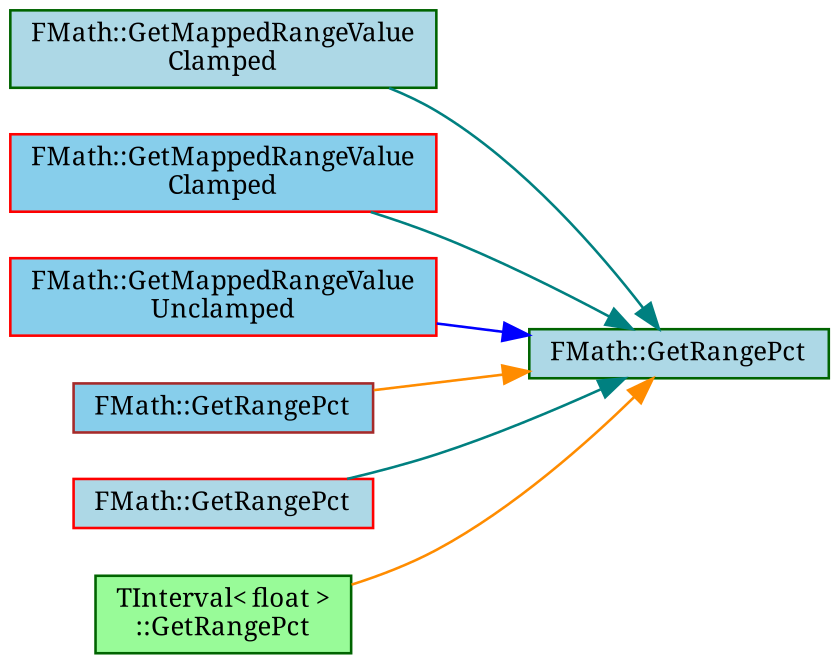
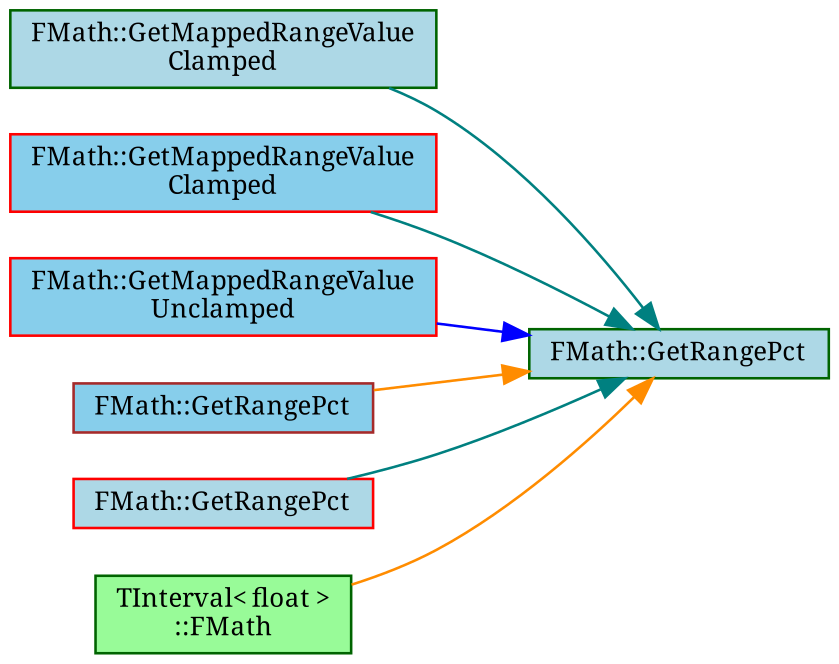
(223, 615) -> (223, 615)
